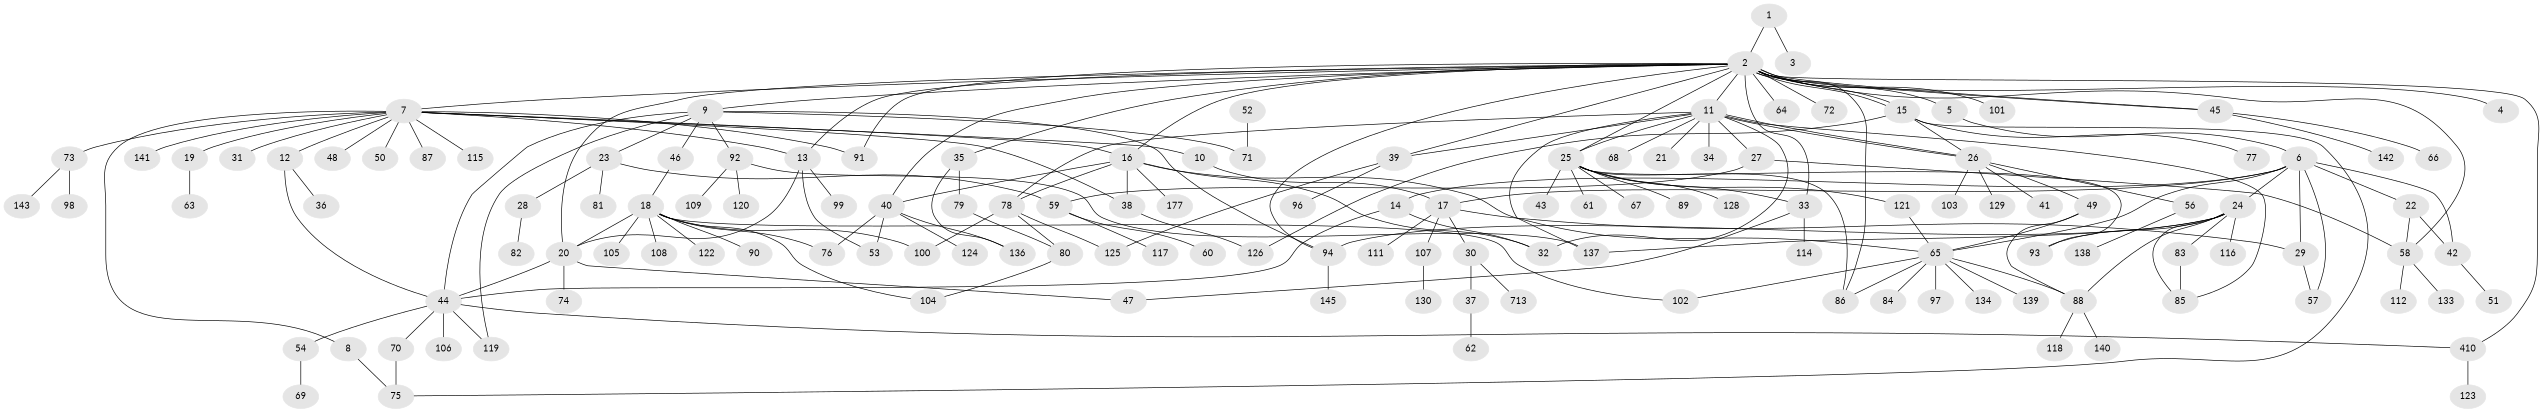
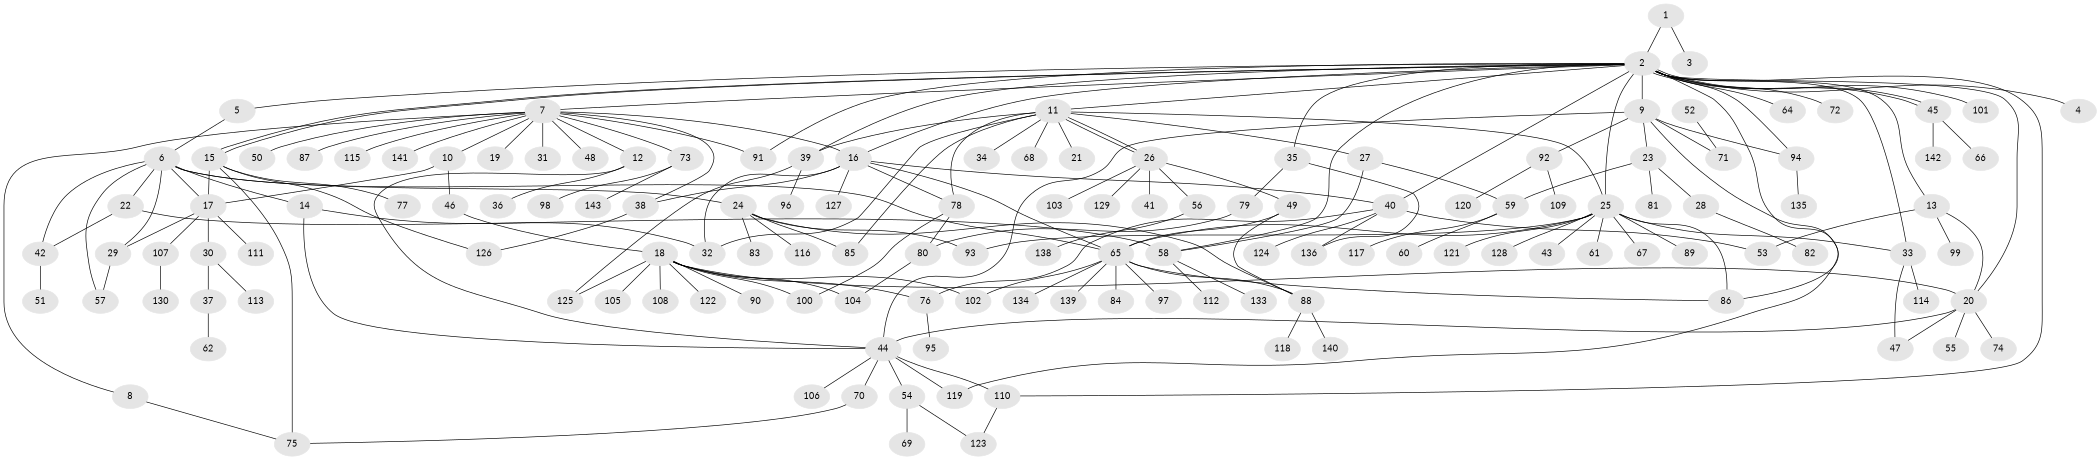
(614, 127) -> none
(692, 132) -> (449, 183)
(1937, 134) -> (209, 183)
(190, 206) -> none
(1175, 206) -> (834, 206)
(1918, 229) -> (1361, 230)
(1060, 230) -> (613, 278)
(1827, 231) -> none
(1591, 254) -> none
(2180, 278) -> none
(1328, 301) -> (1799, 206)
(1519, 301) -> (256, 301)
none -> (931, 349)
none -> (1951, 349)
(2468, 349) -> (1002, 397)
none -> (943, 421)
